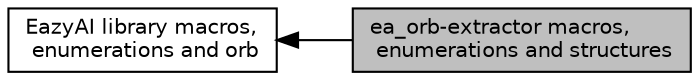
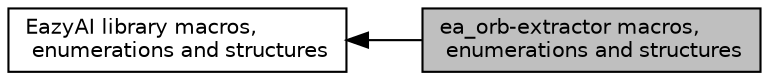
(143, 40) -> (177, 40)
